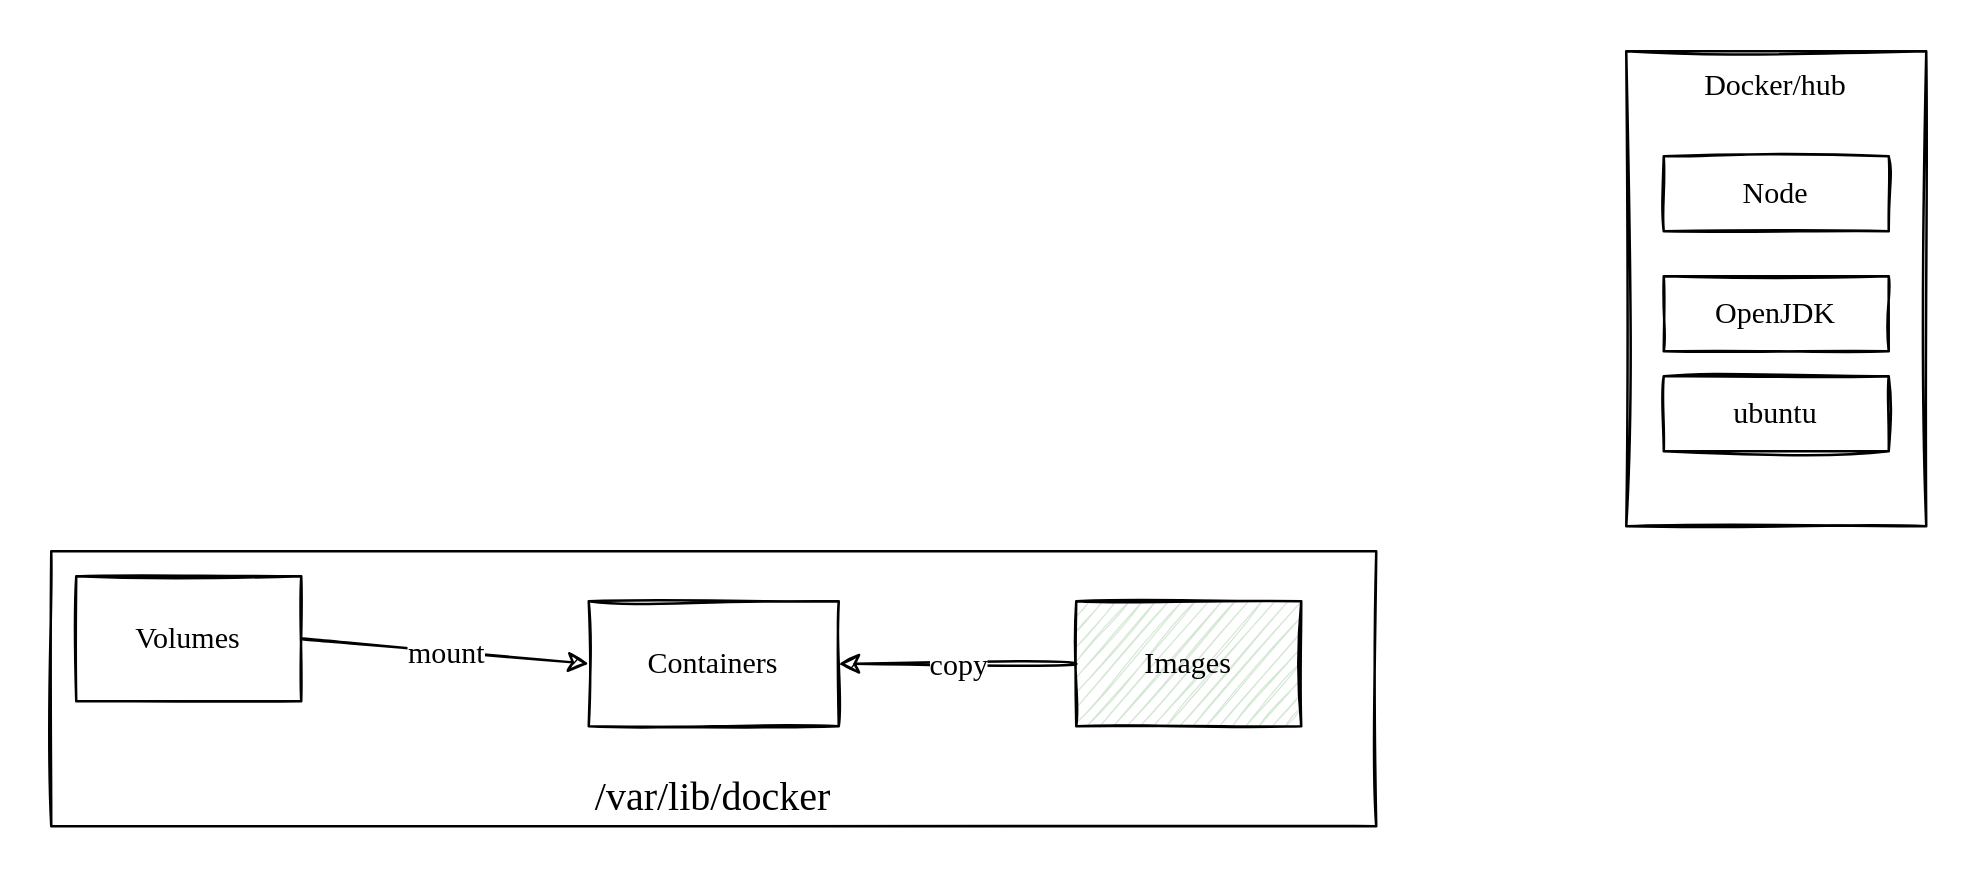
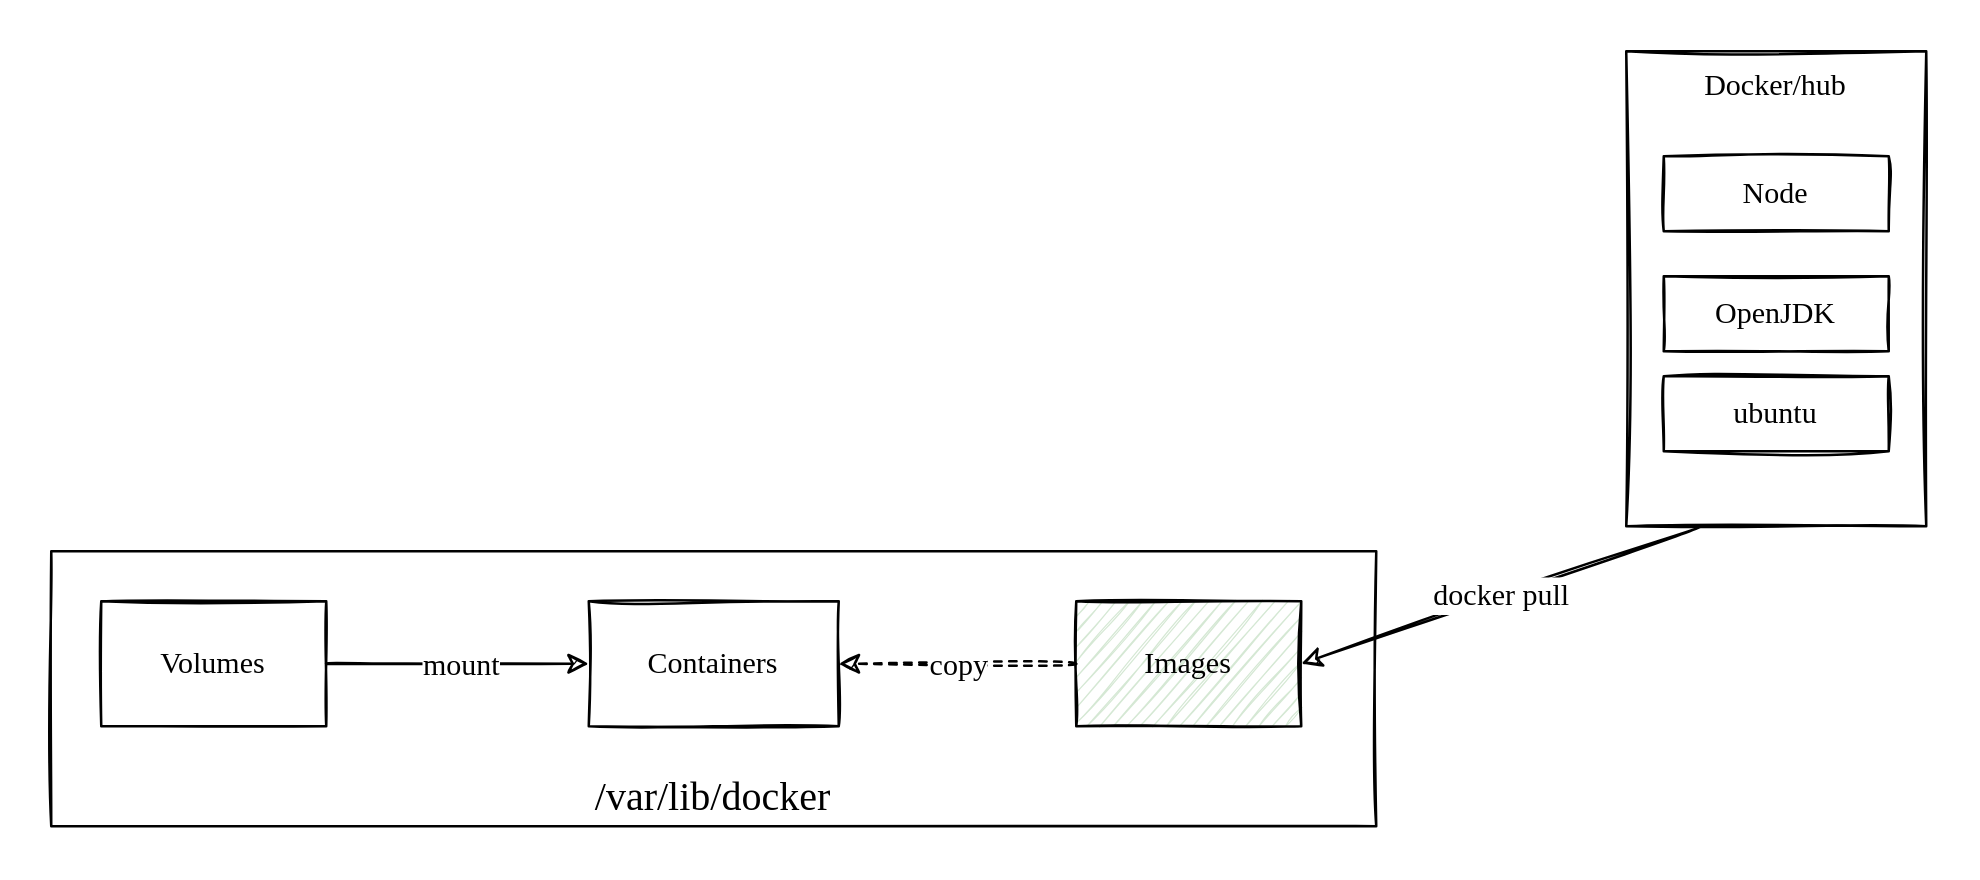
none -> (1619, 554)
(189, 639) -> (214, 664)
(1024, 664) -> (1024, 664)
